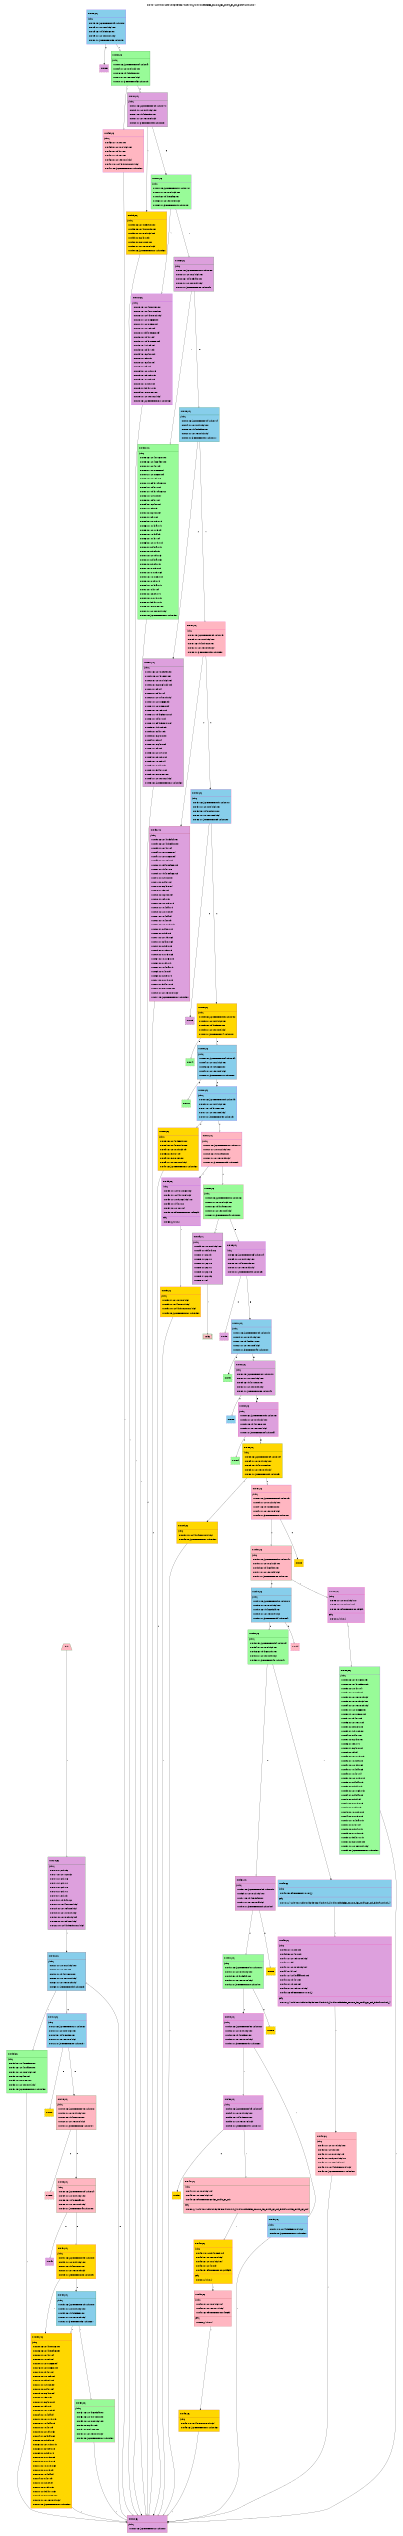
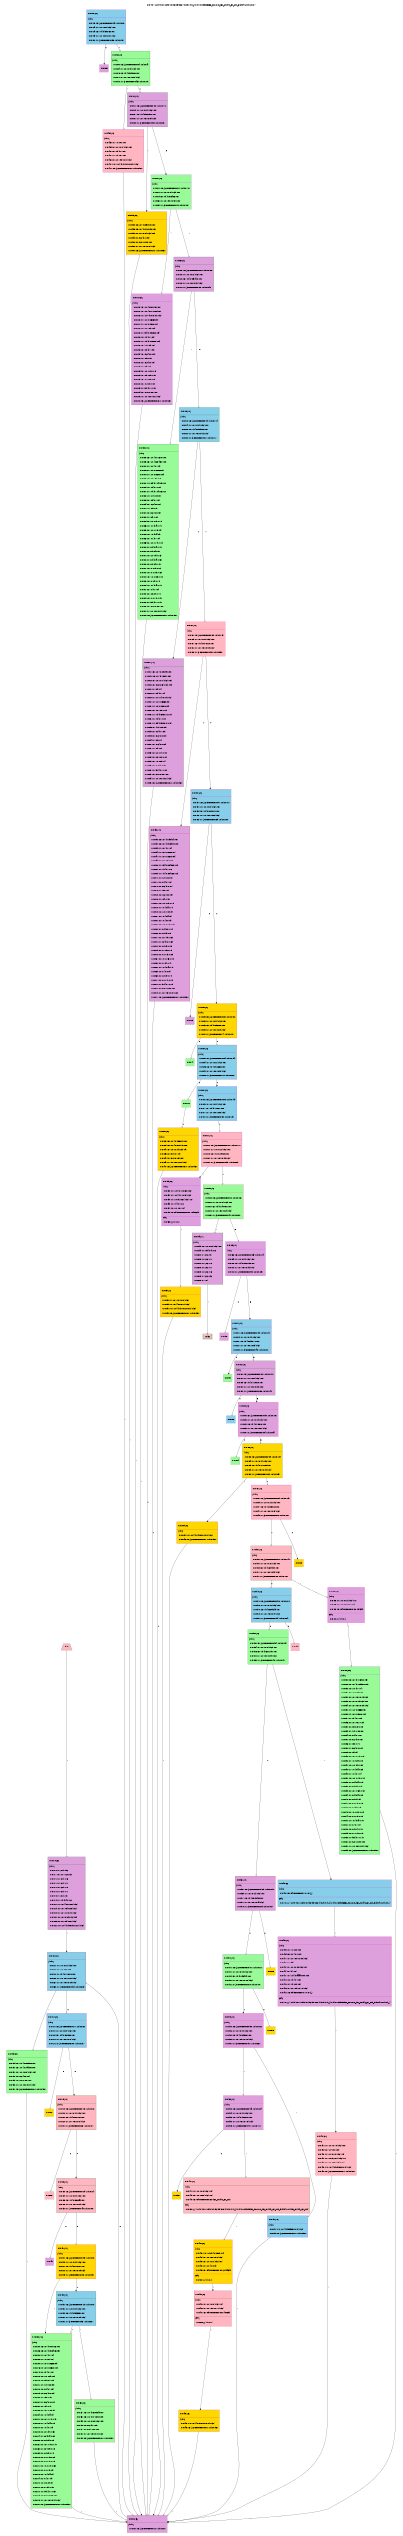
(200, 1124) -> (184, 1117)
(51, 2421) -> (51, 2421)
